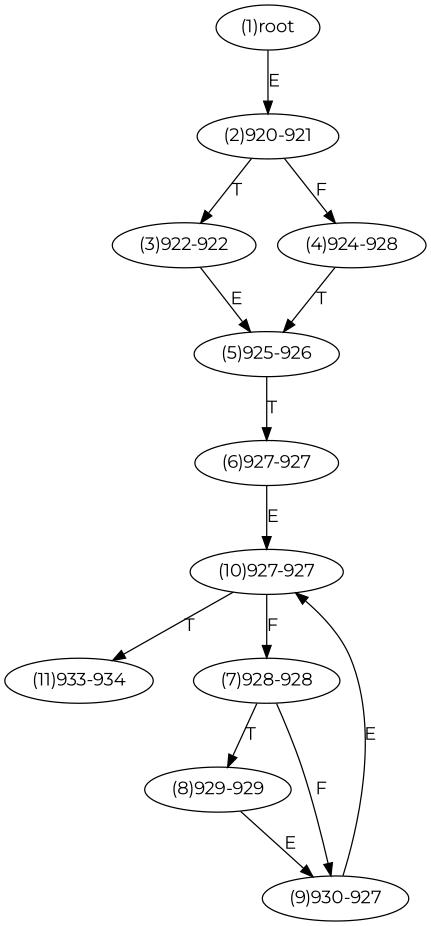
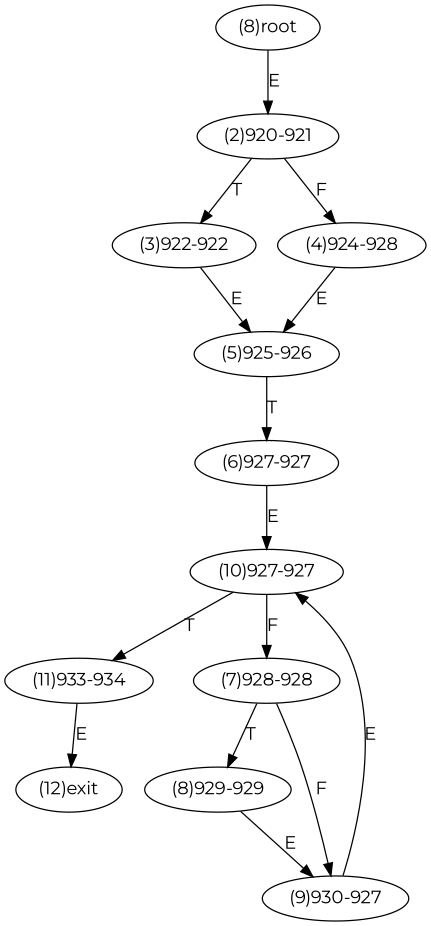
(268, 28) -> (268, 28)
(322, 300) -> (322, 300)
none -> (69, 790)
